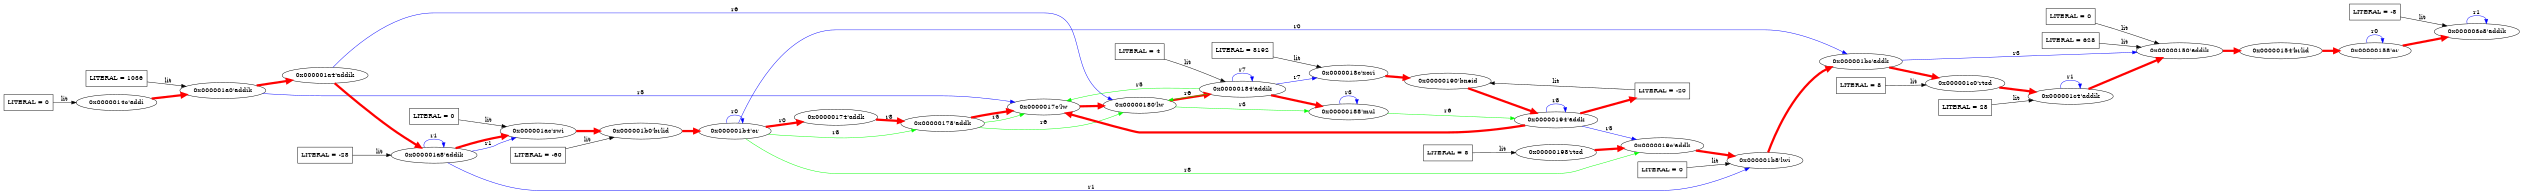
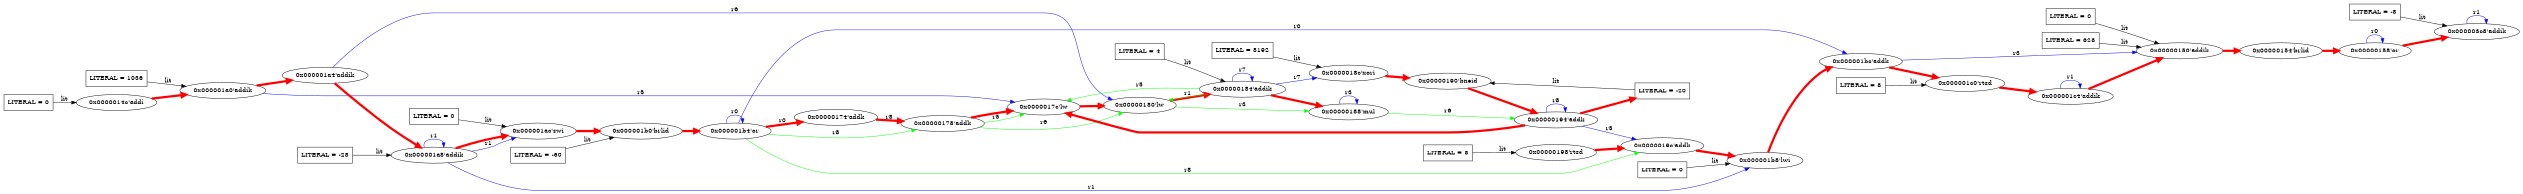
(1188, 93) -> (1188, 93)
(1965, 107) -> none
